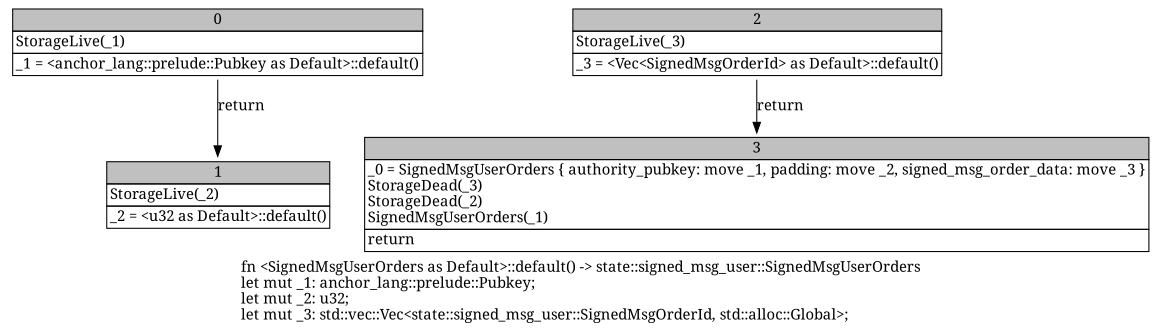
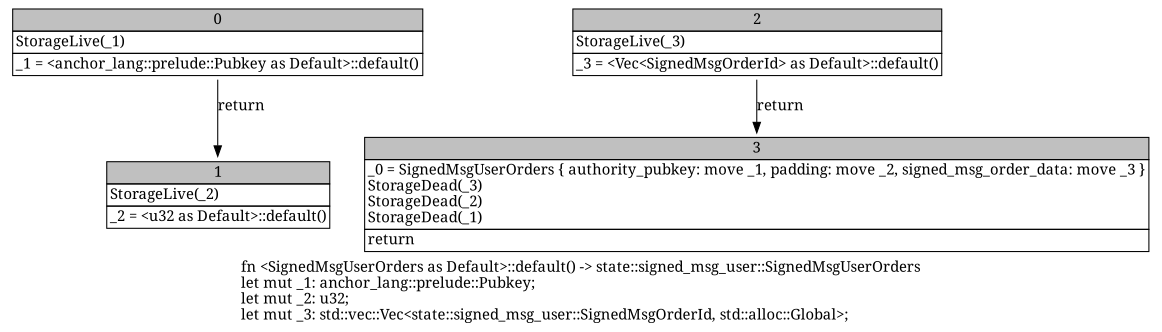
(458, 218) -> (425, 218)
